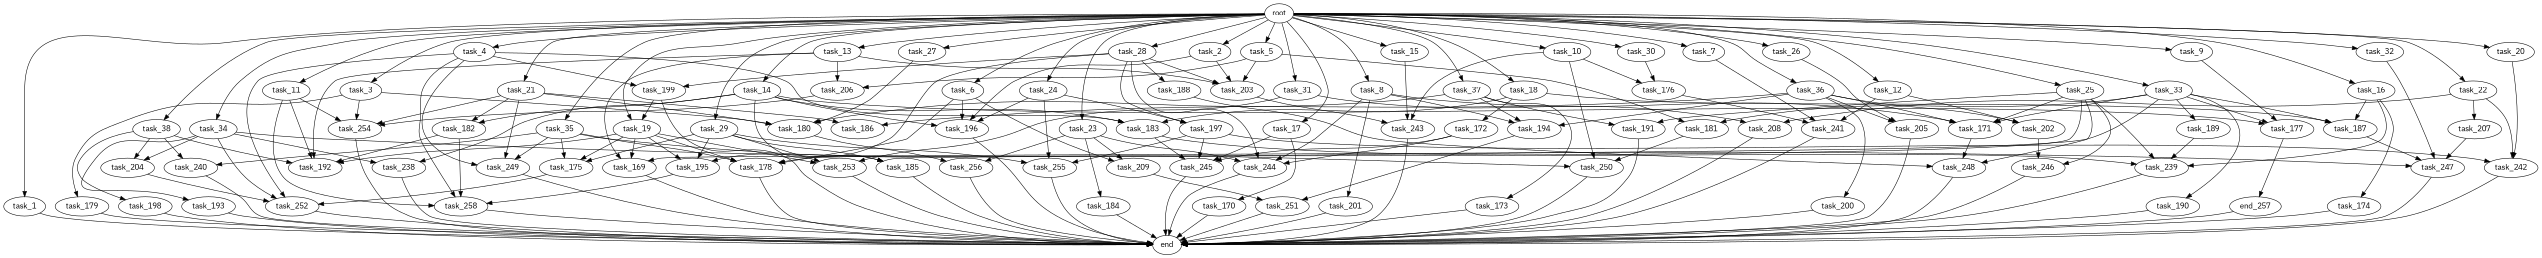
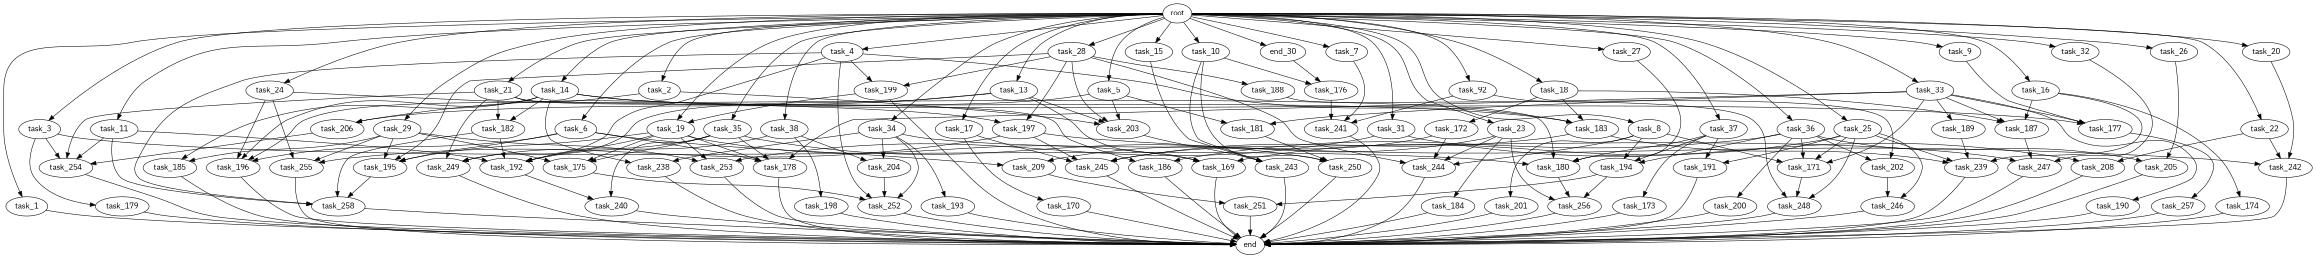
(1641, 52) -> (1283, 52)
(1888, 91) -> (1473, 91)
(2475, 129) -> none
(170, 145) -> (556, 186)
none -> (481, 146)
none -> (1598, 185)
none -> (1200, 206)
(2255, 206) -> (2178, 206)
